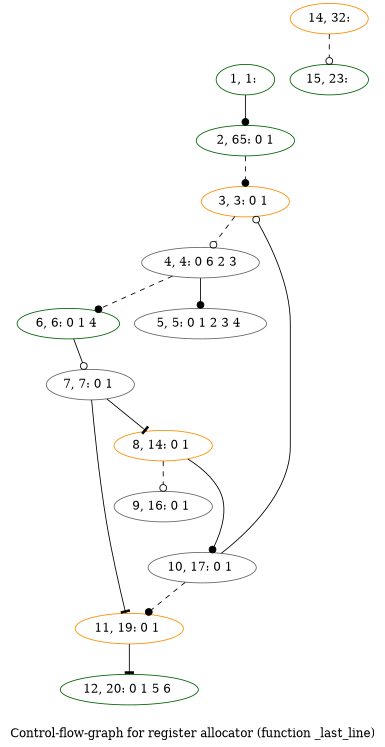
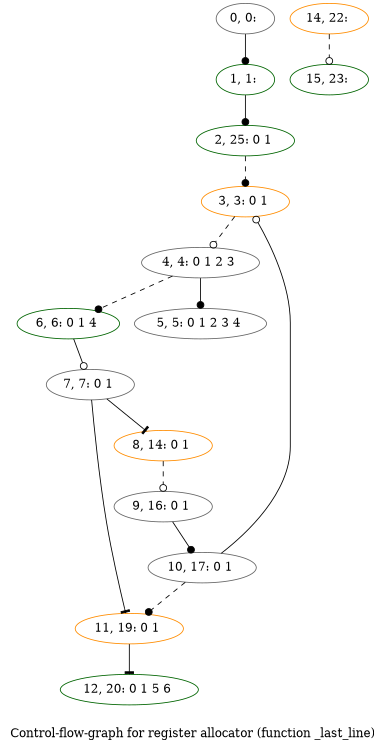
none -> (245, 19)
(329, 19) -> (329, 19)
(245, 141) -> (245, 141)
(200, 263) -> (200, 263)
(222, 496) -> (181, 534)
